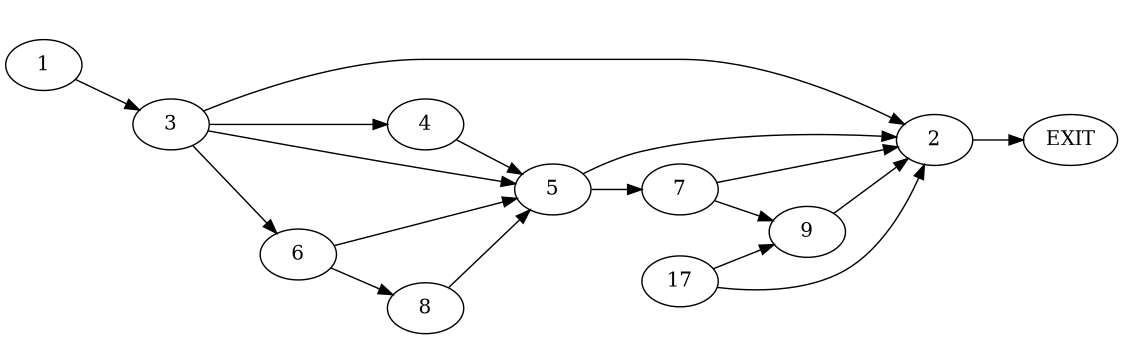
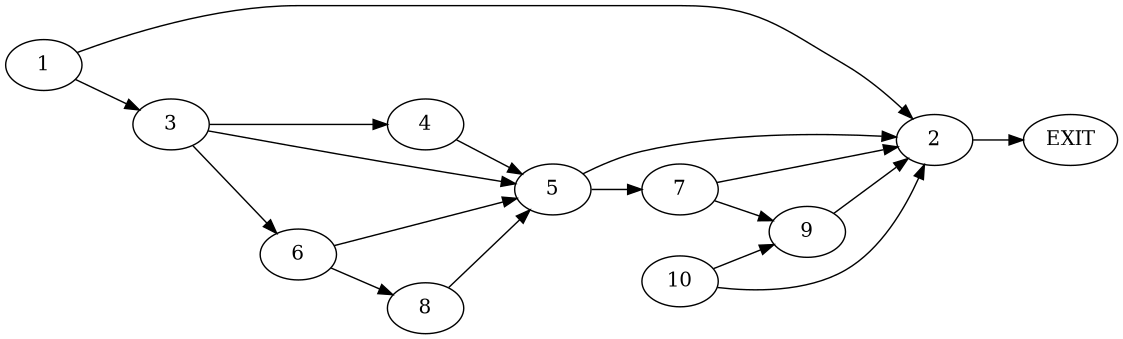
(549, 59) -> (501, 6)
(680, 281) -> (680, 281)
